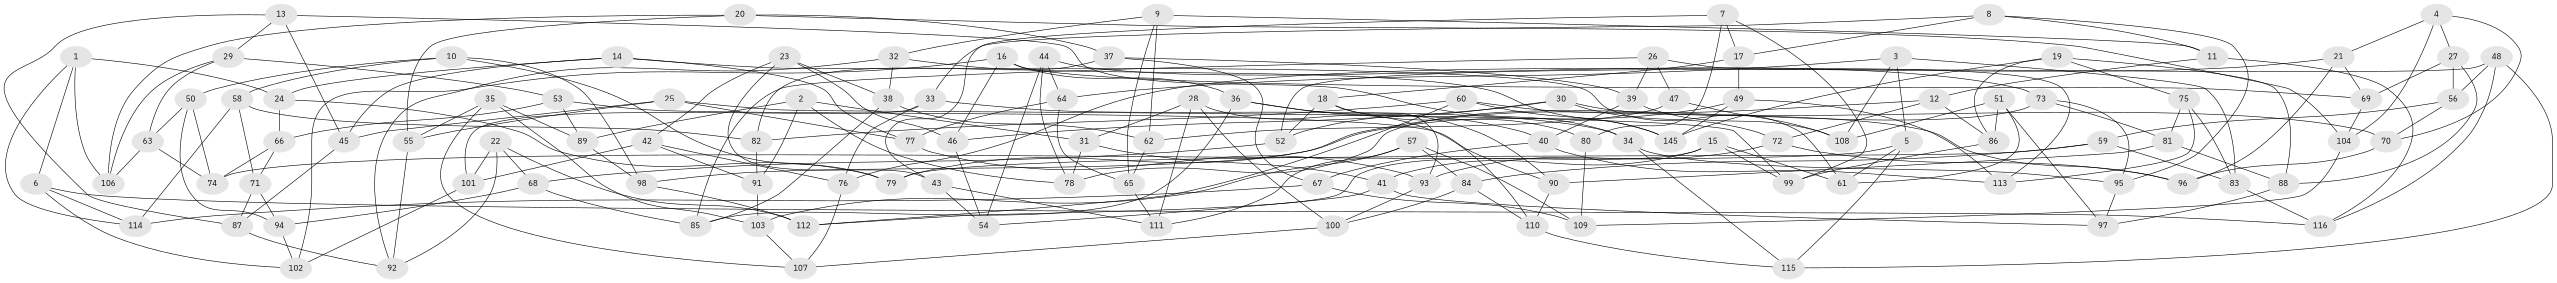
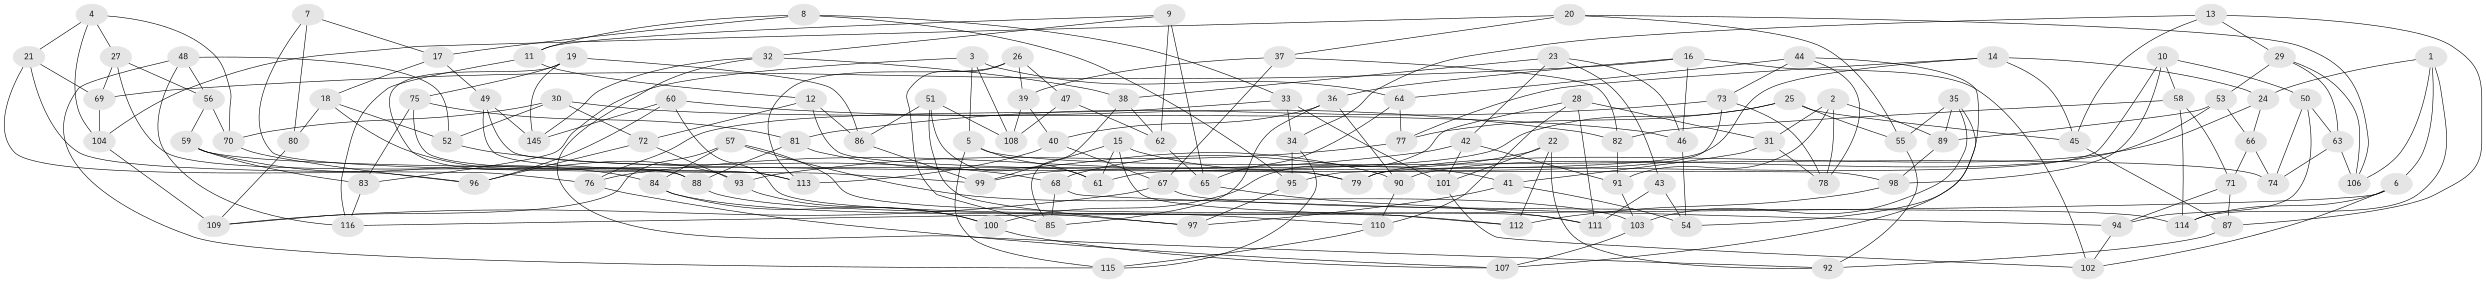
(1333, 23) -> none
